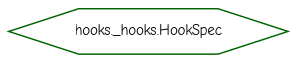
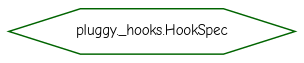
(148, 31) -> (152, 31)
